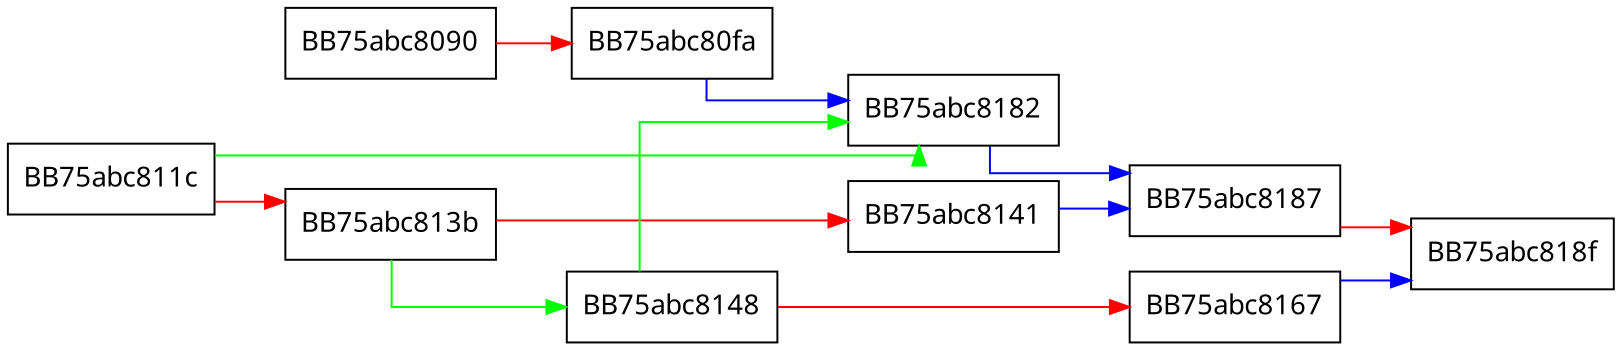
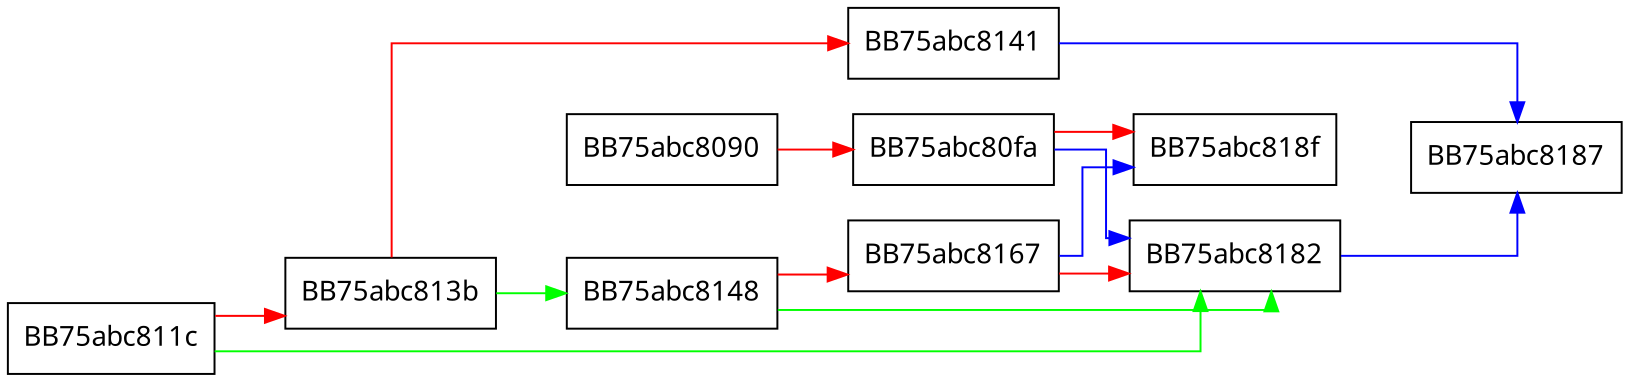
(1366, 227) -> (1084, 132)
none -> (1084, 274)
